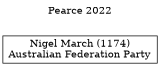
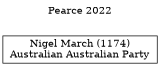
(80, 50) -> (80, 50)
